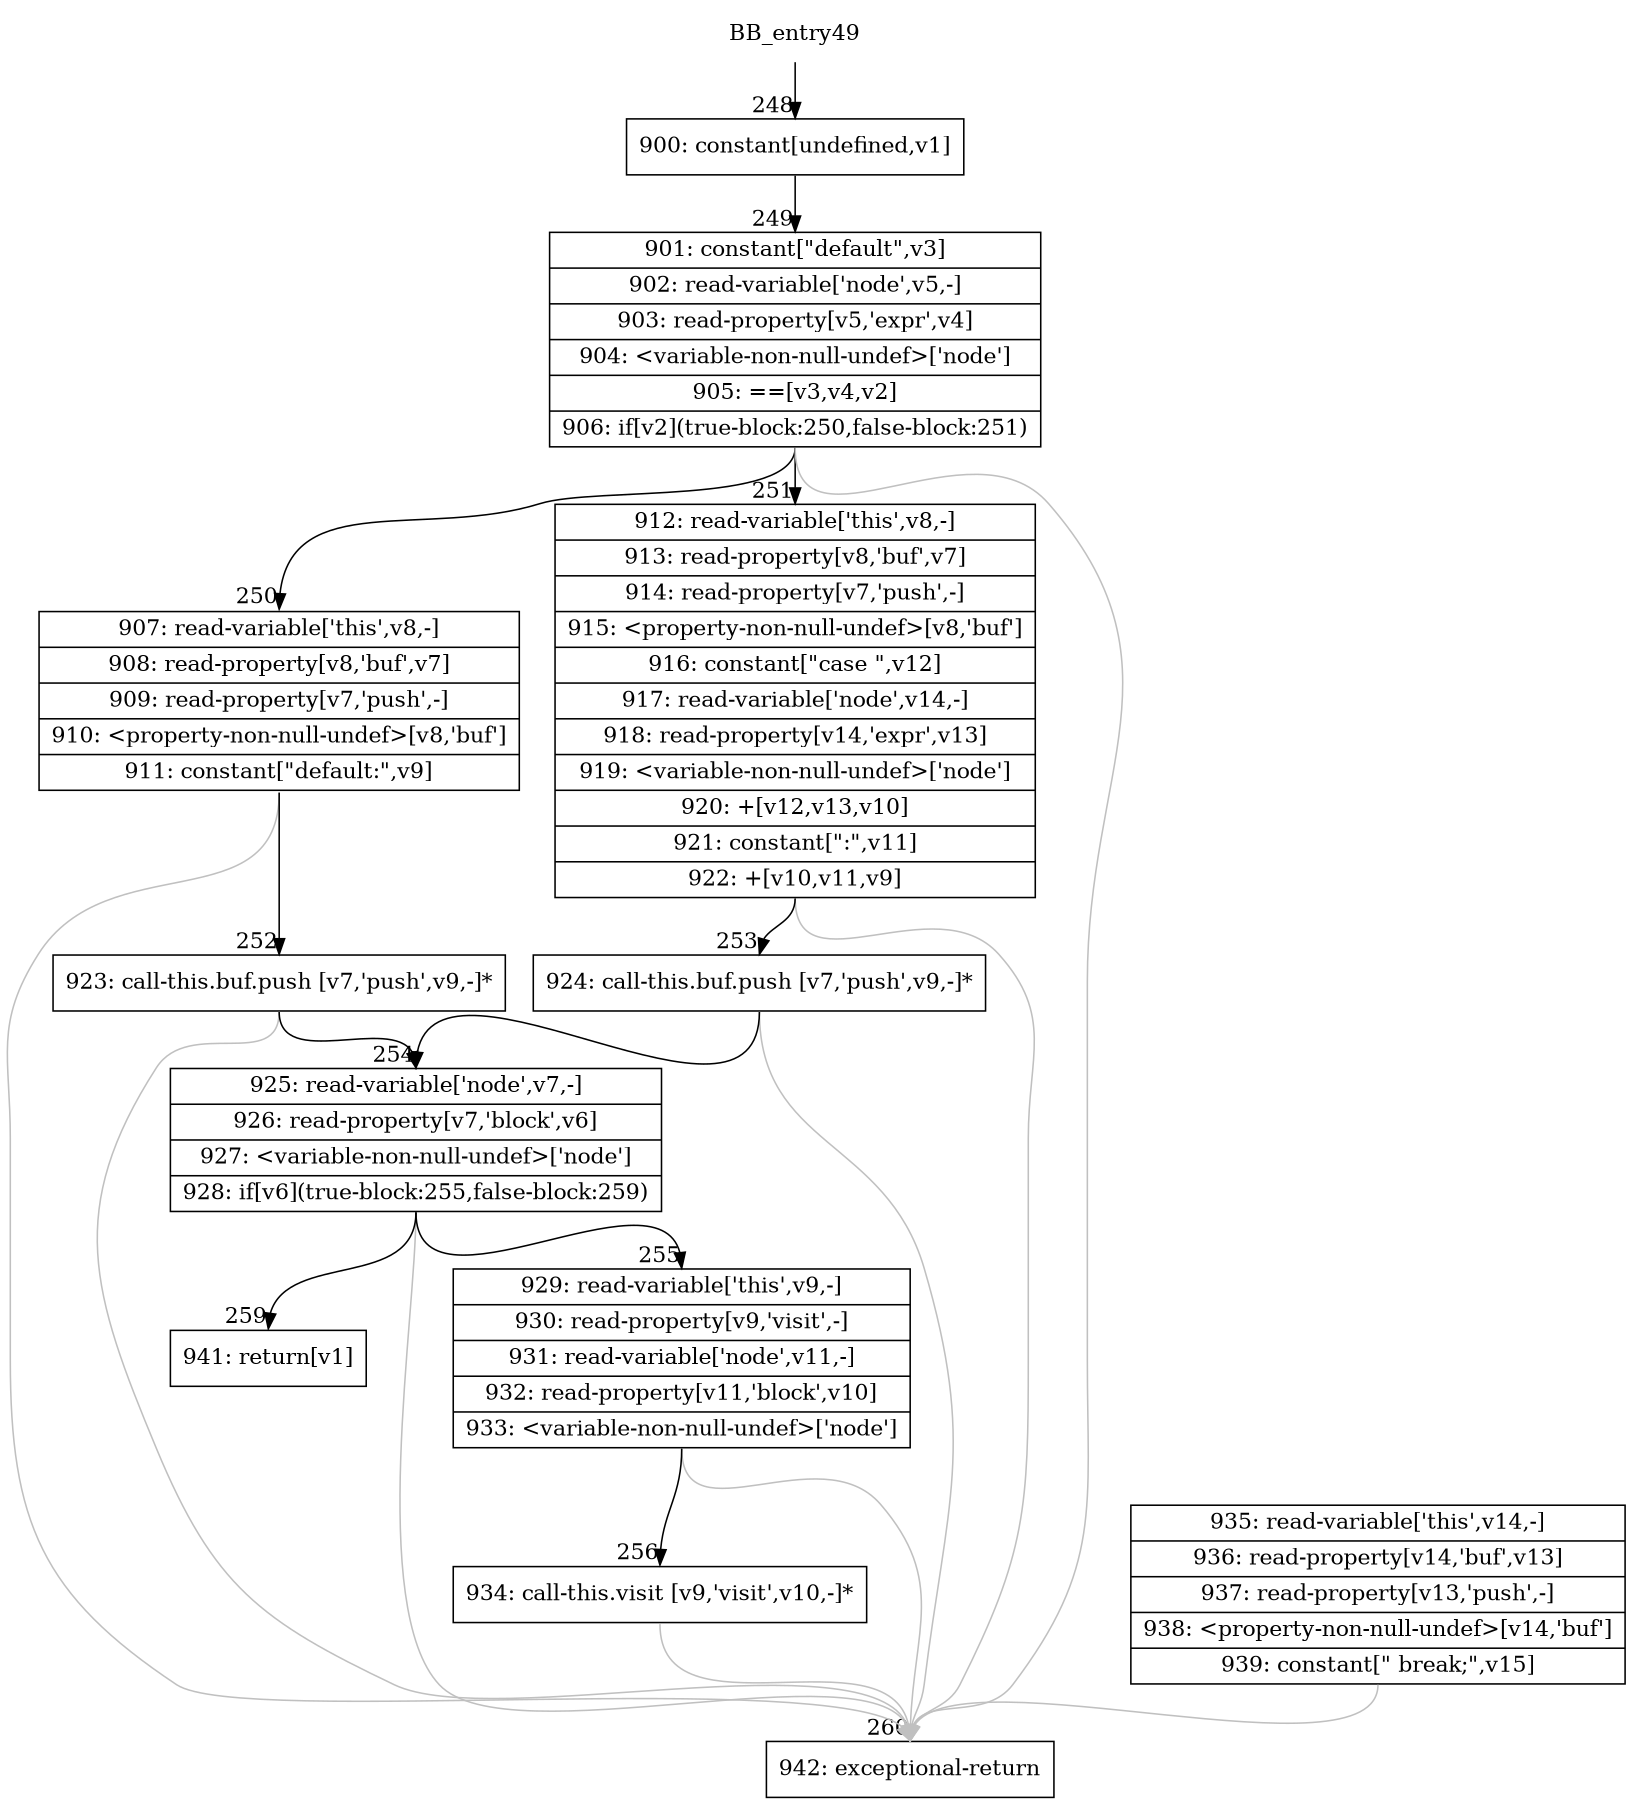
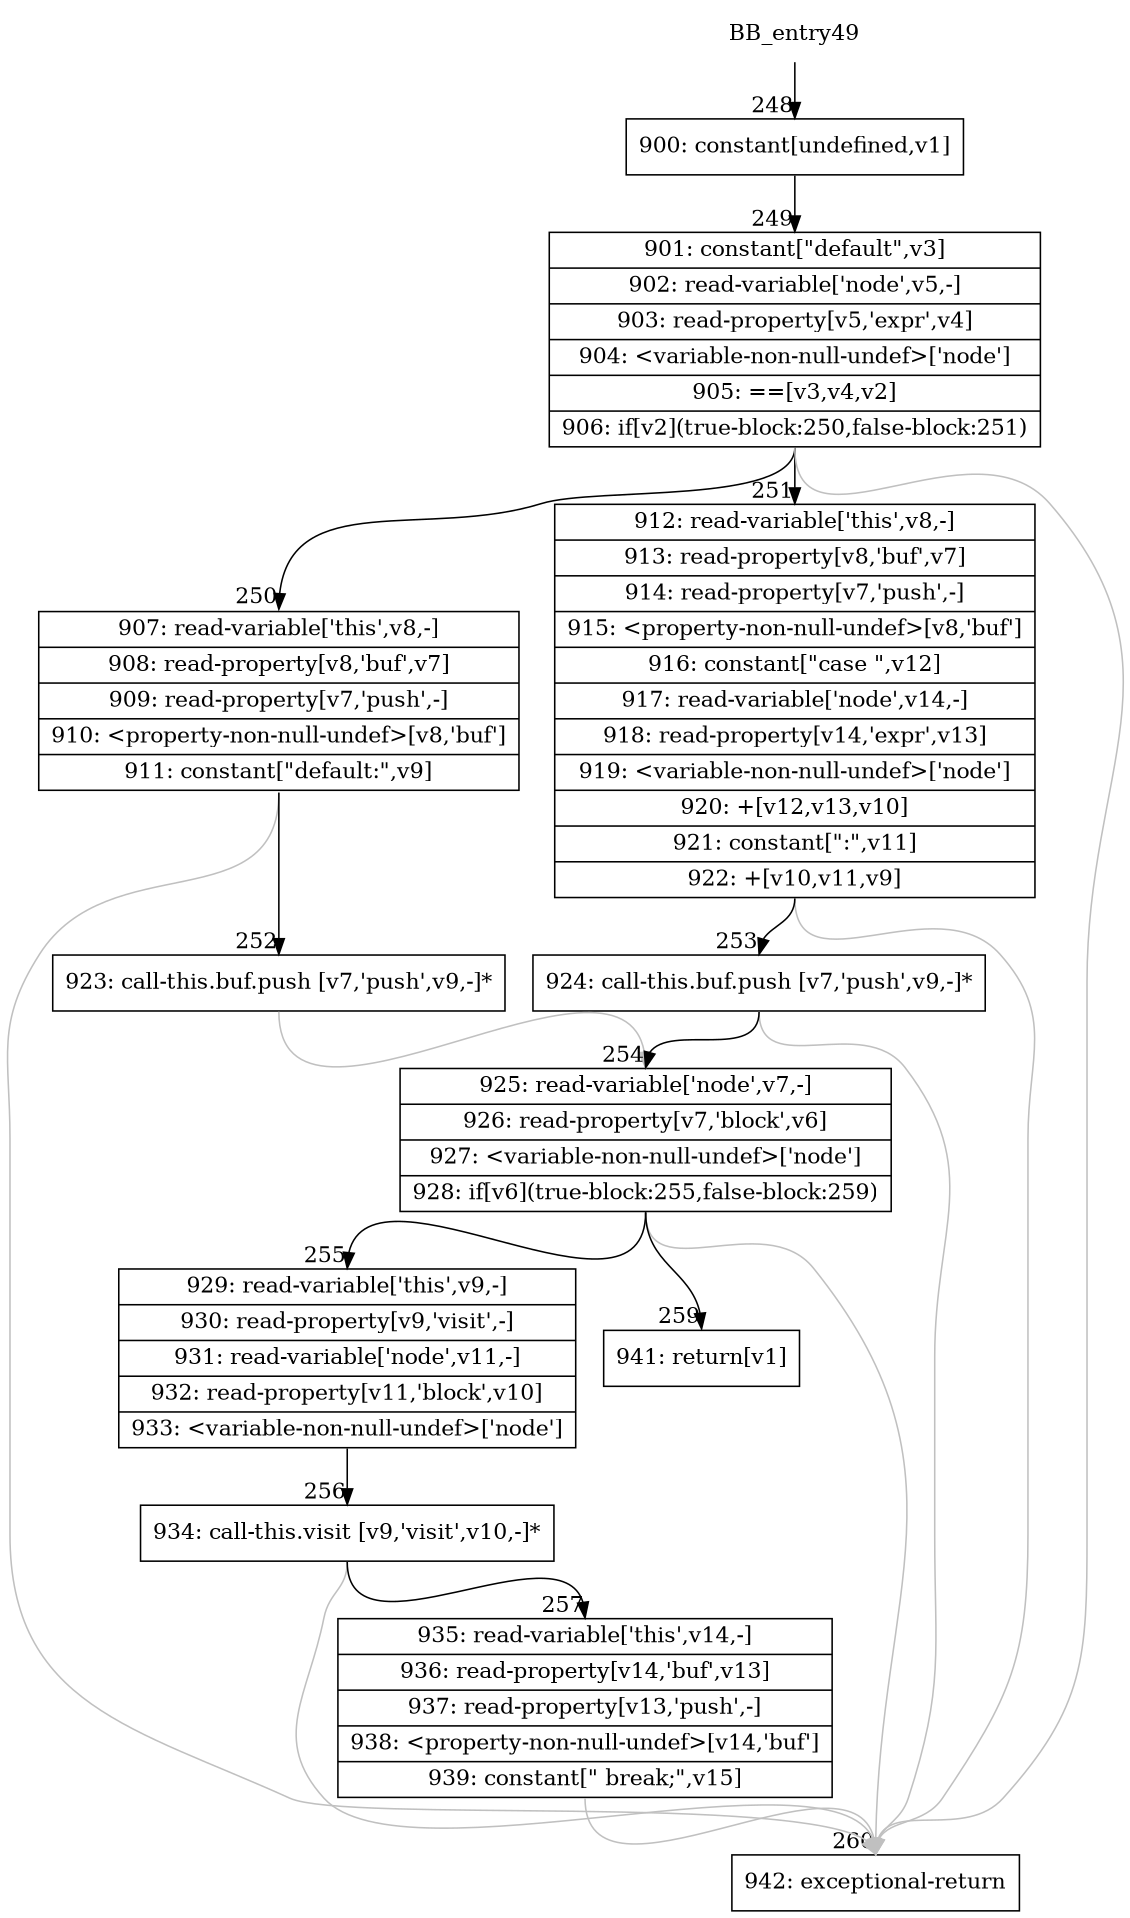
(340, 1040) -> (455, 1042)
(881, 1505) -> none
(239, 1586) -> none
none -> (459, 1592)
